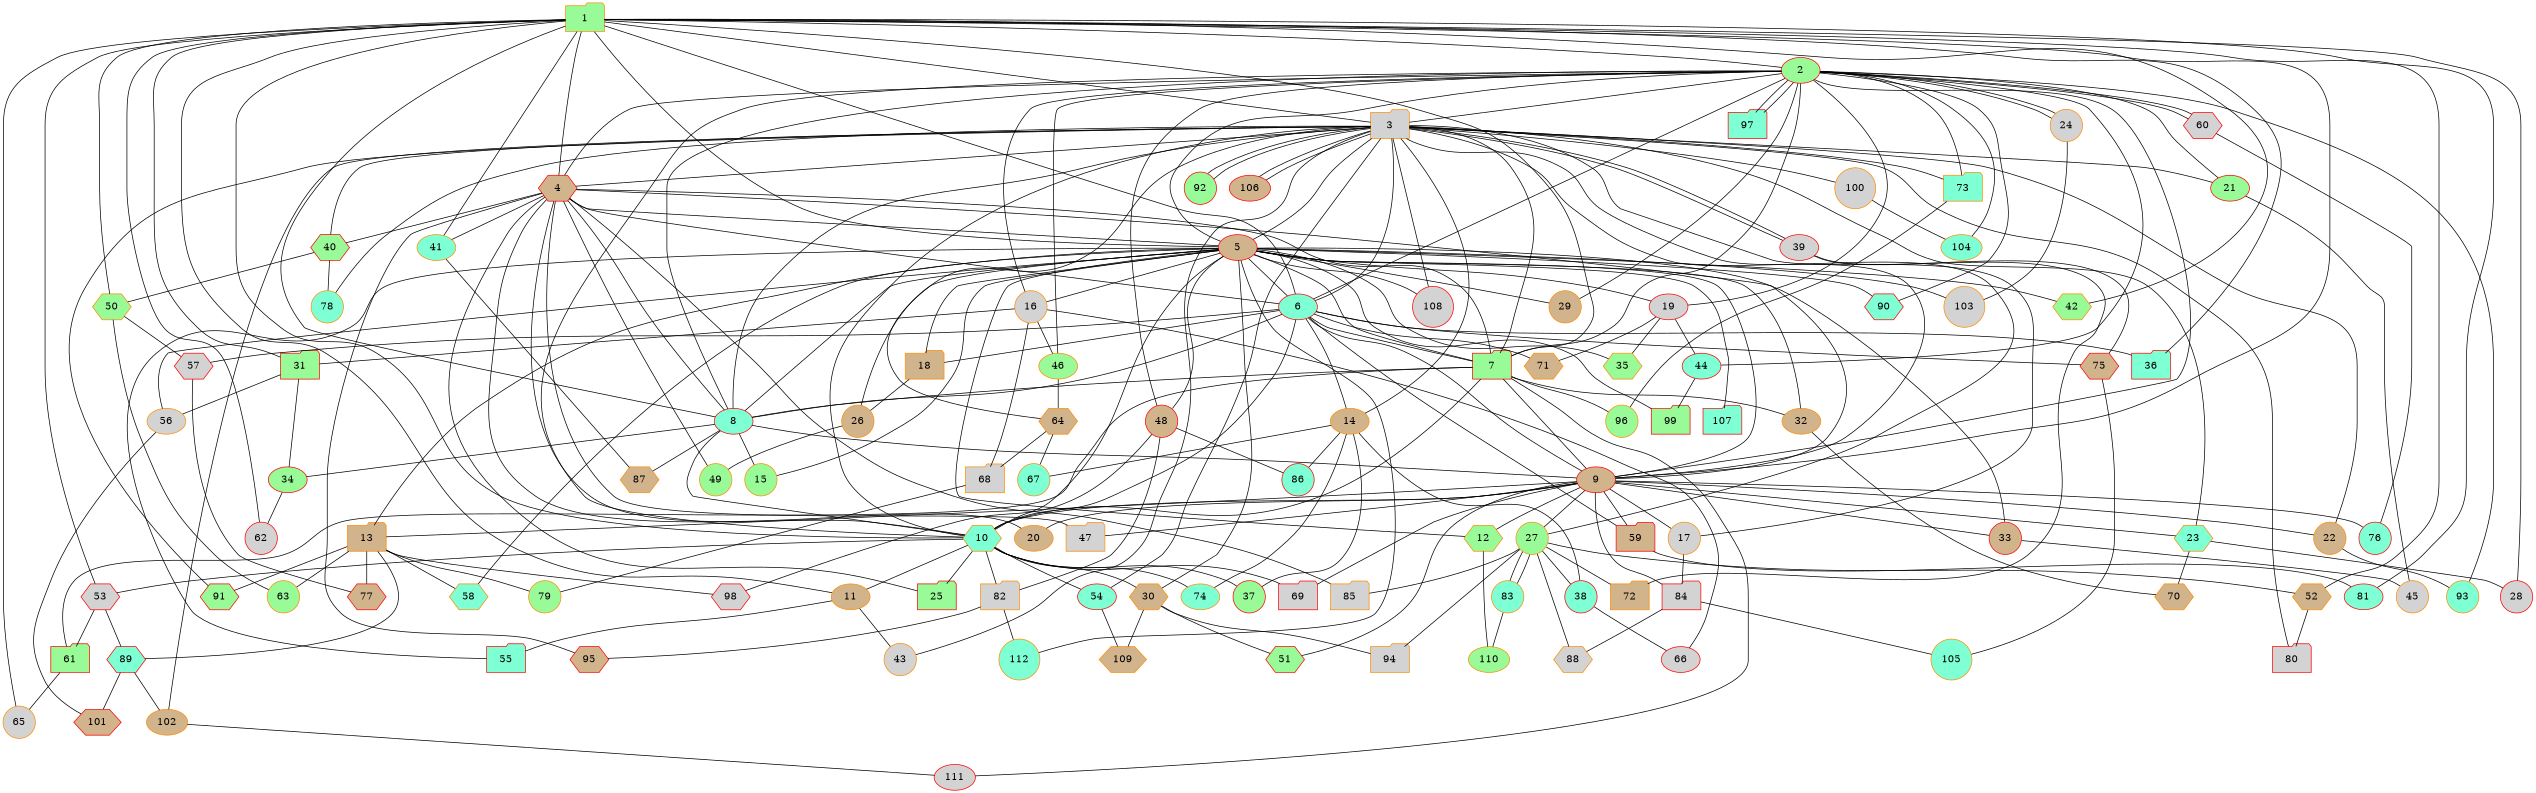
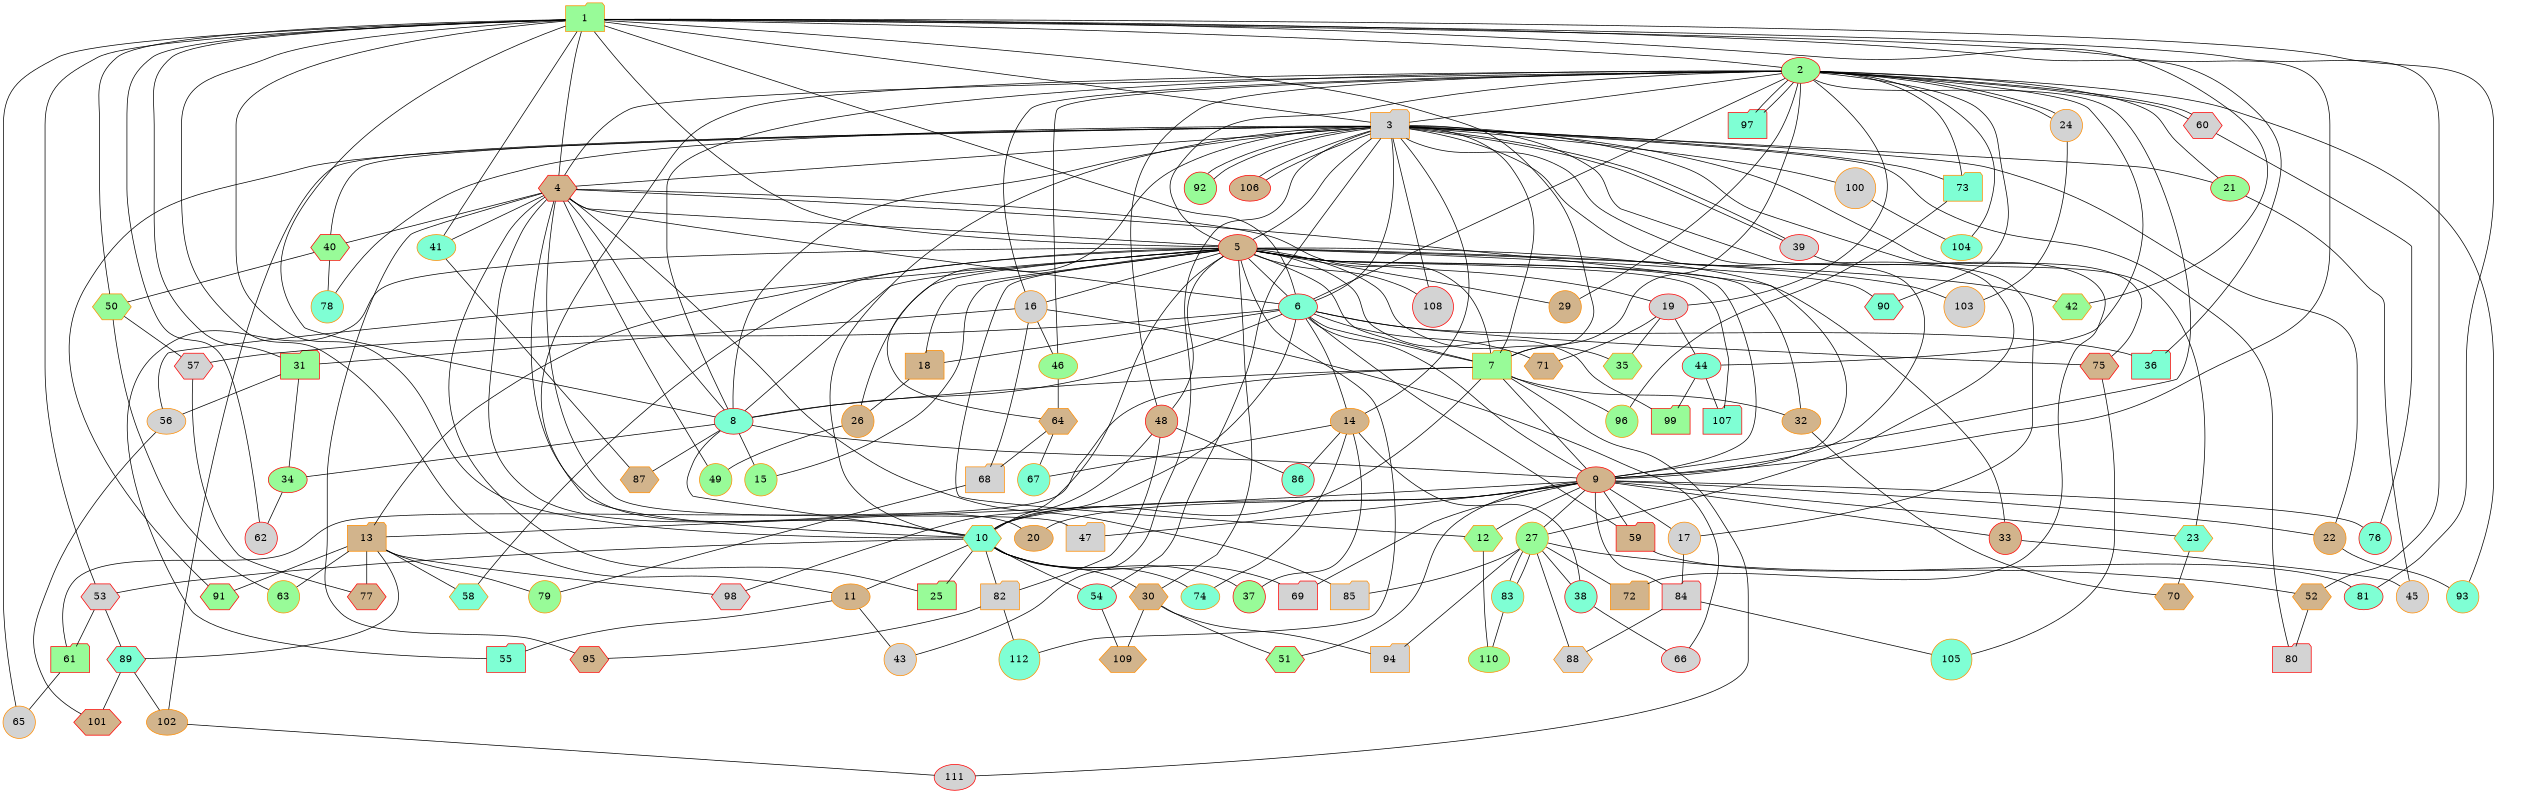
(2065, 264) -> (1808, 228)
(1492, 366) -> (1492, 366)
none -> (1712, 394)
(2517, 597) -> none
